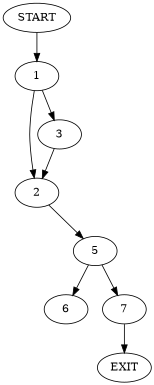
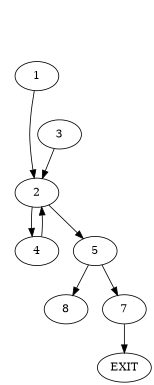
(37, 18) -> none
(47, 101) -> none
none -> (37, 251)
(66, 309) -> (66, 309)
